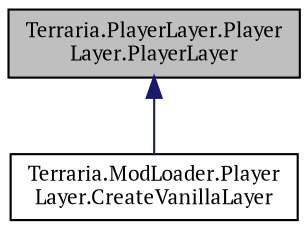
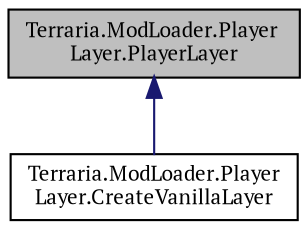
(154, 44) -> (154, 44)
